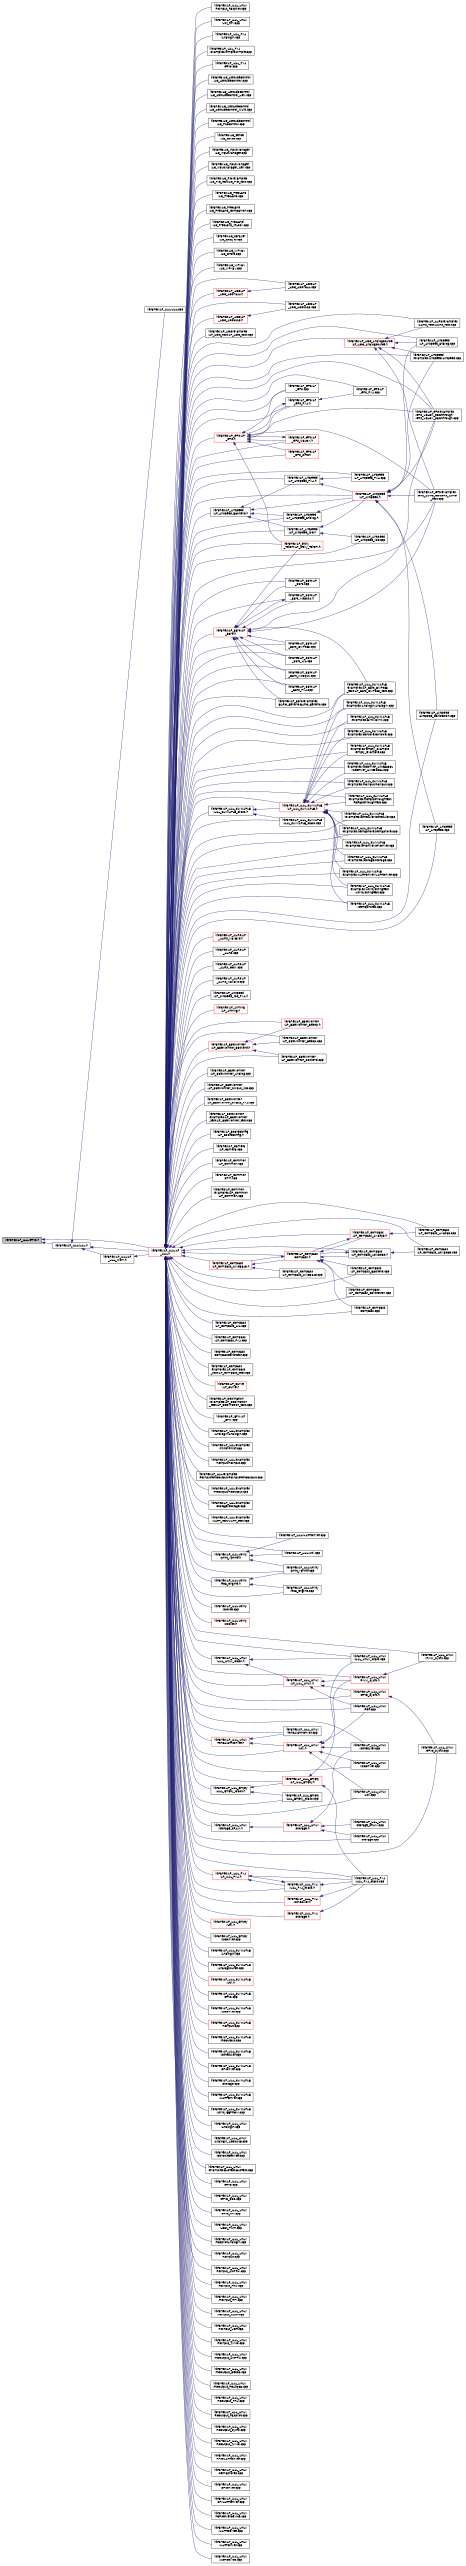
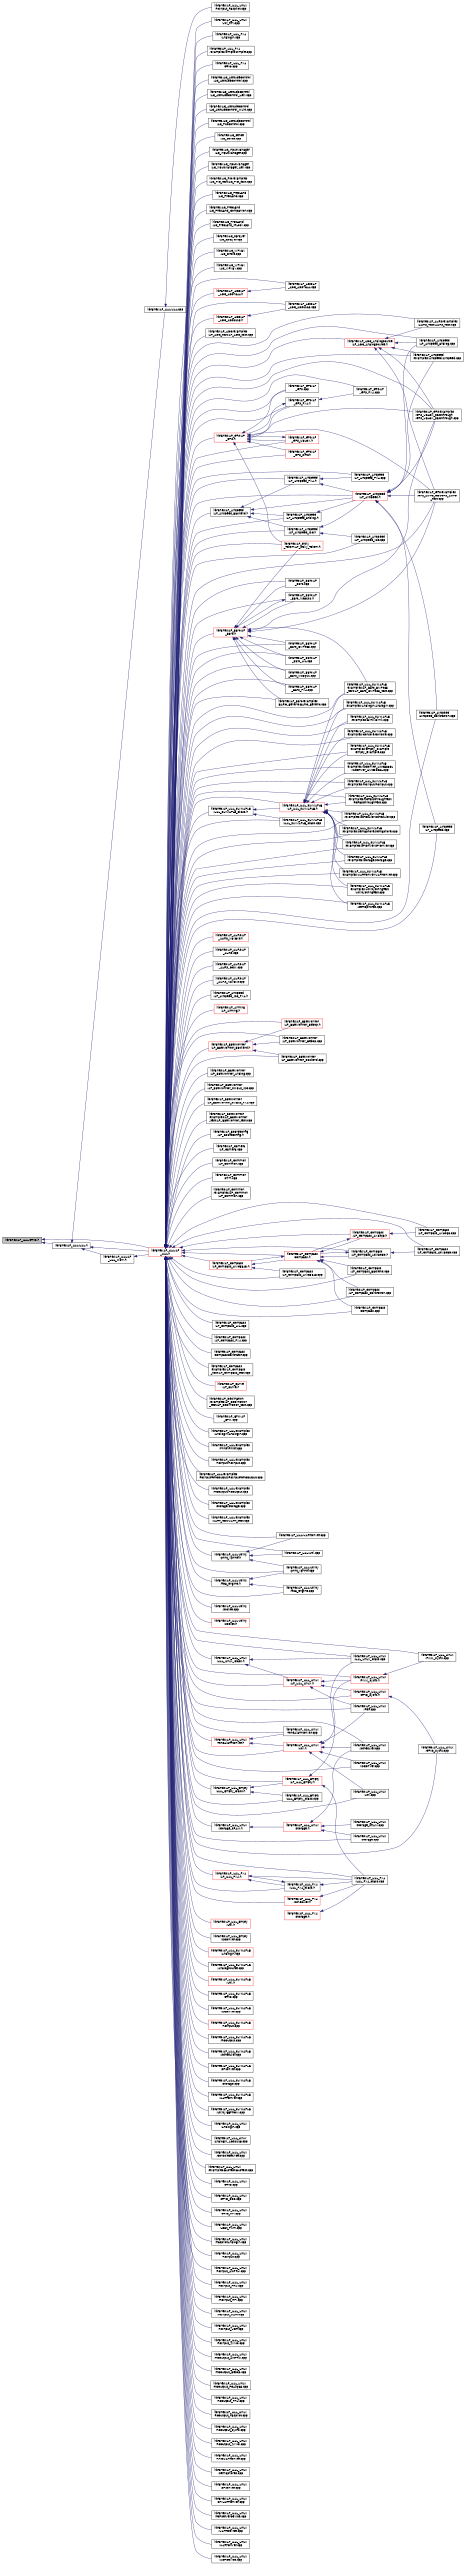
(179, 621) -> (174, 149)
(174, 1628) -> none
(231, 1952) -> (231, 1952)
